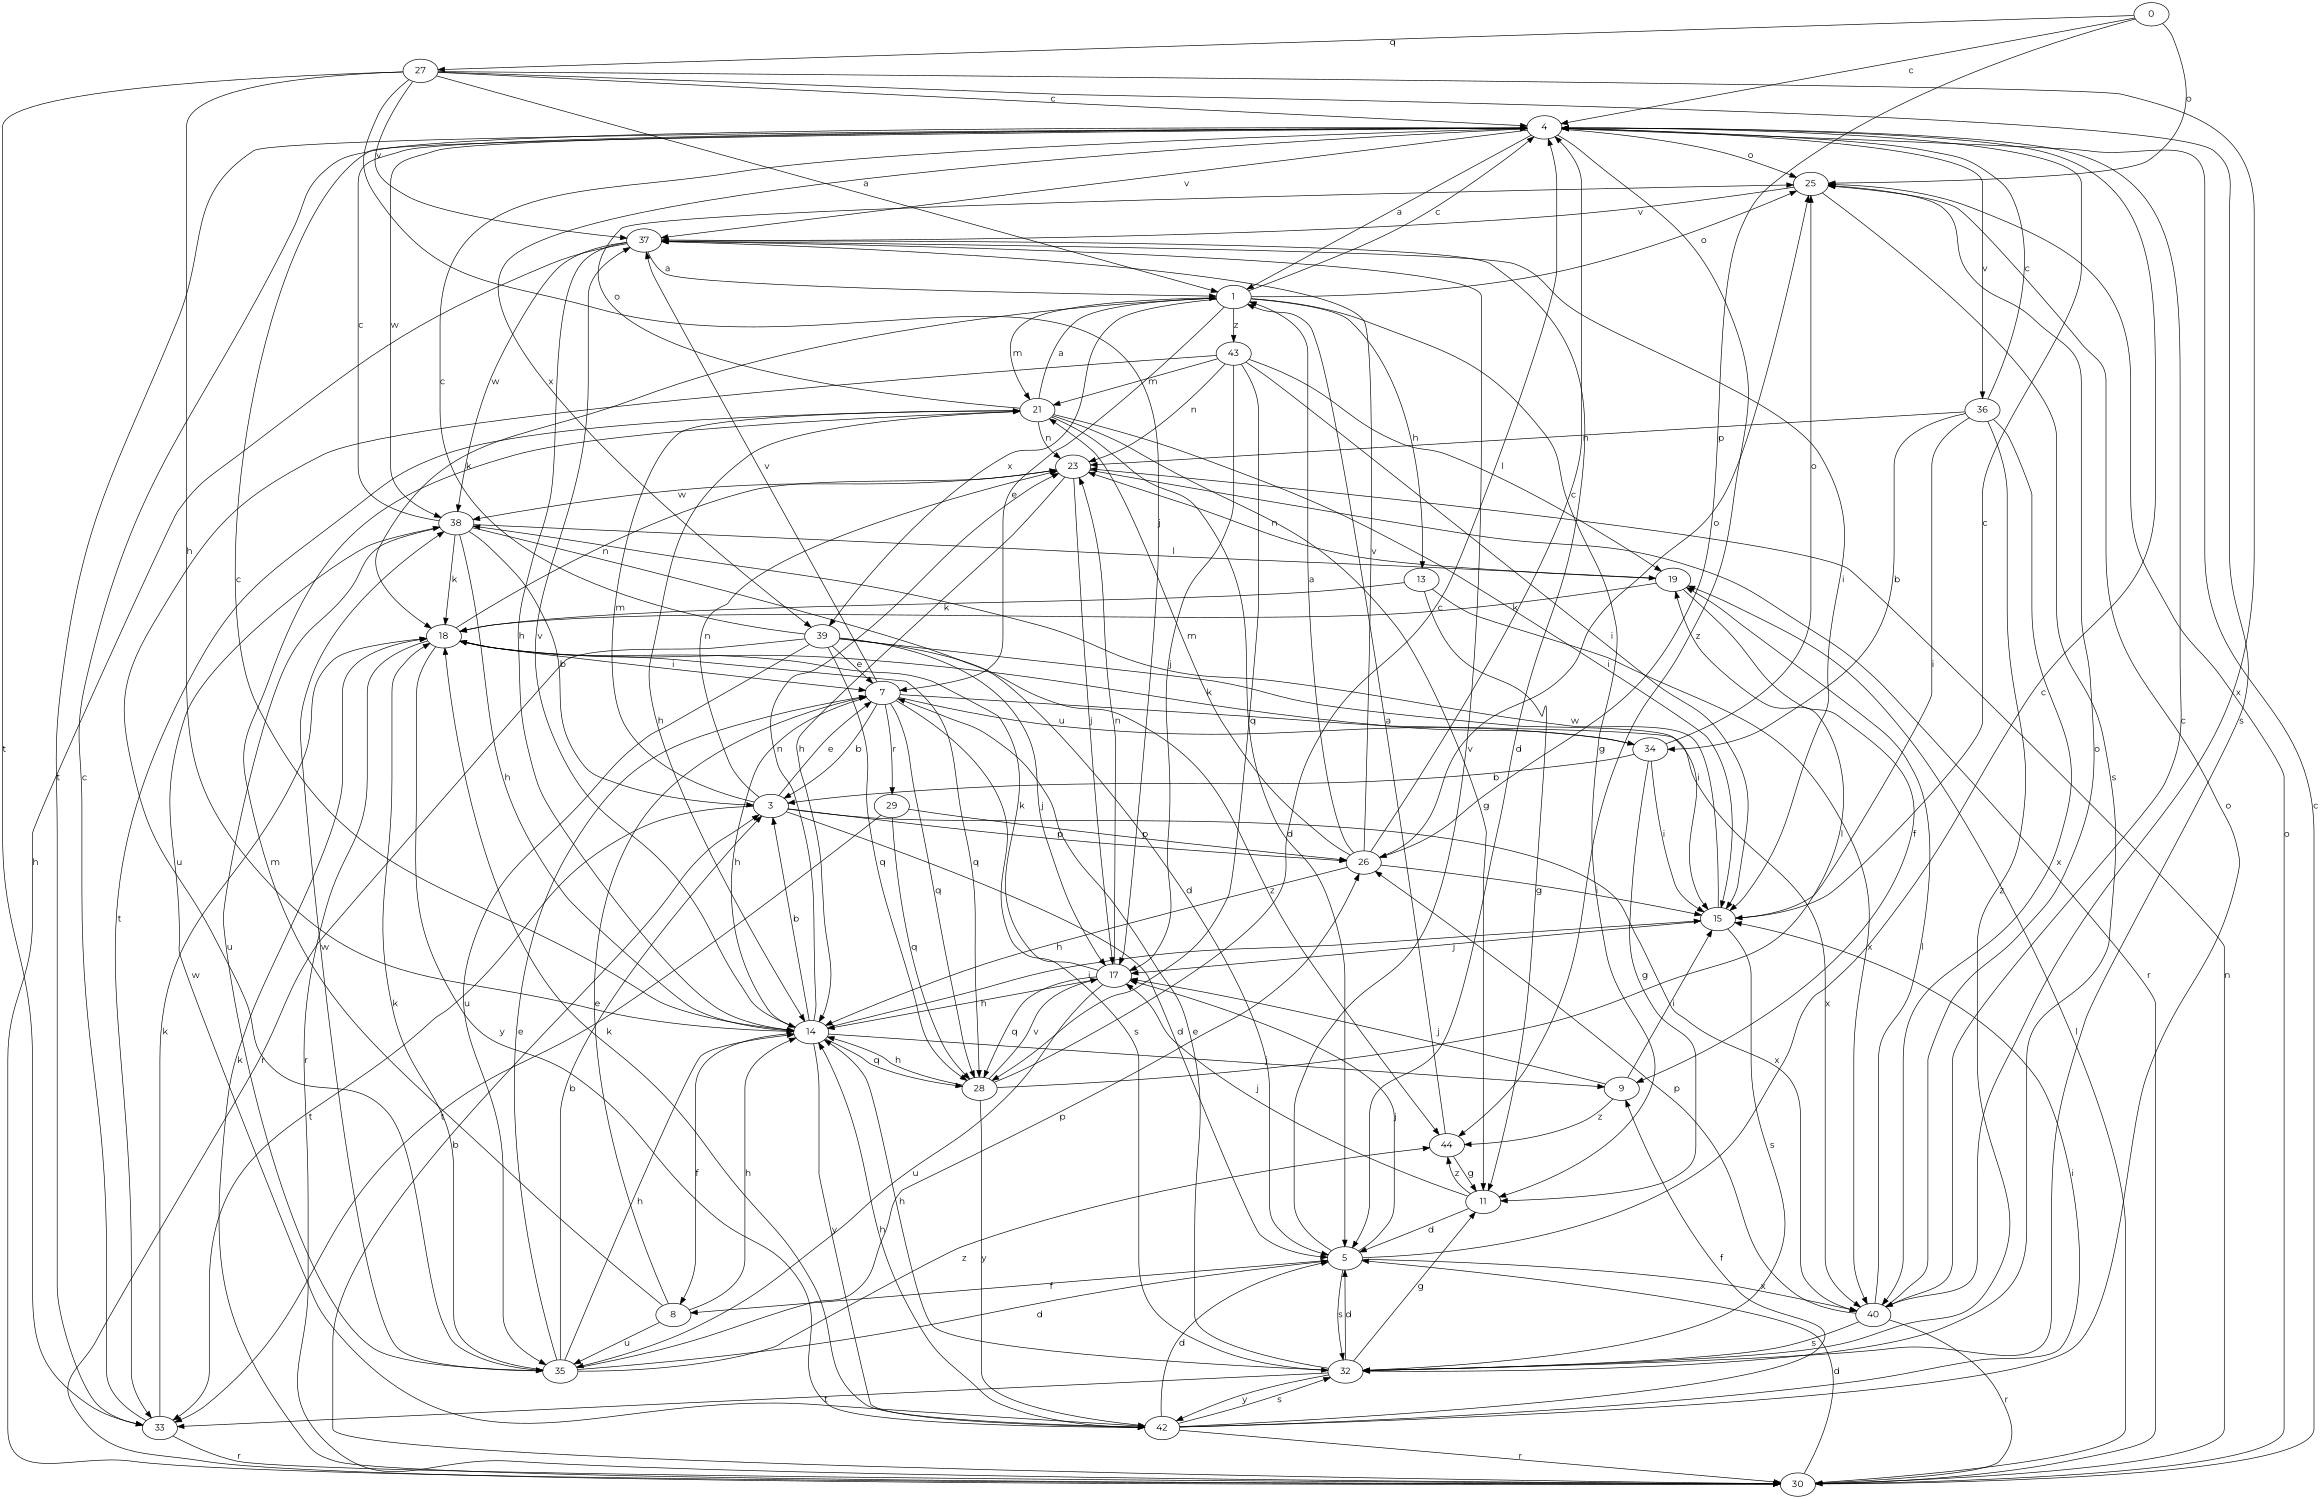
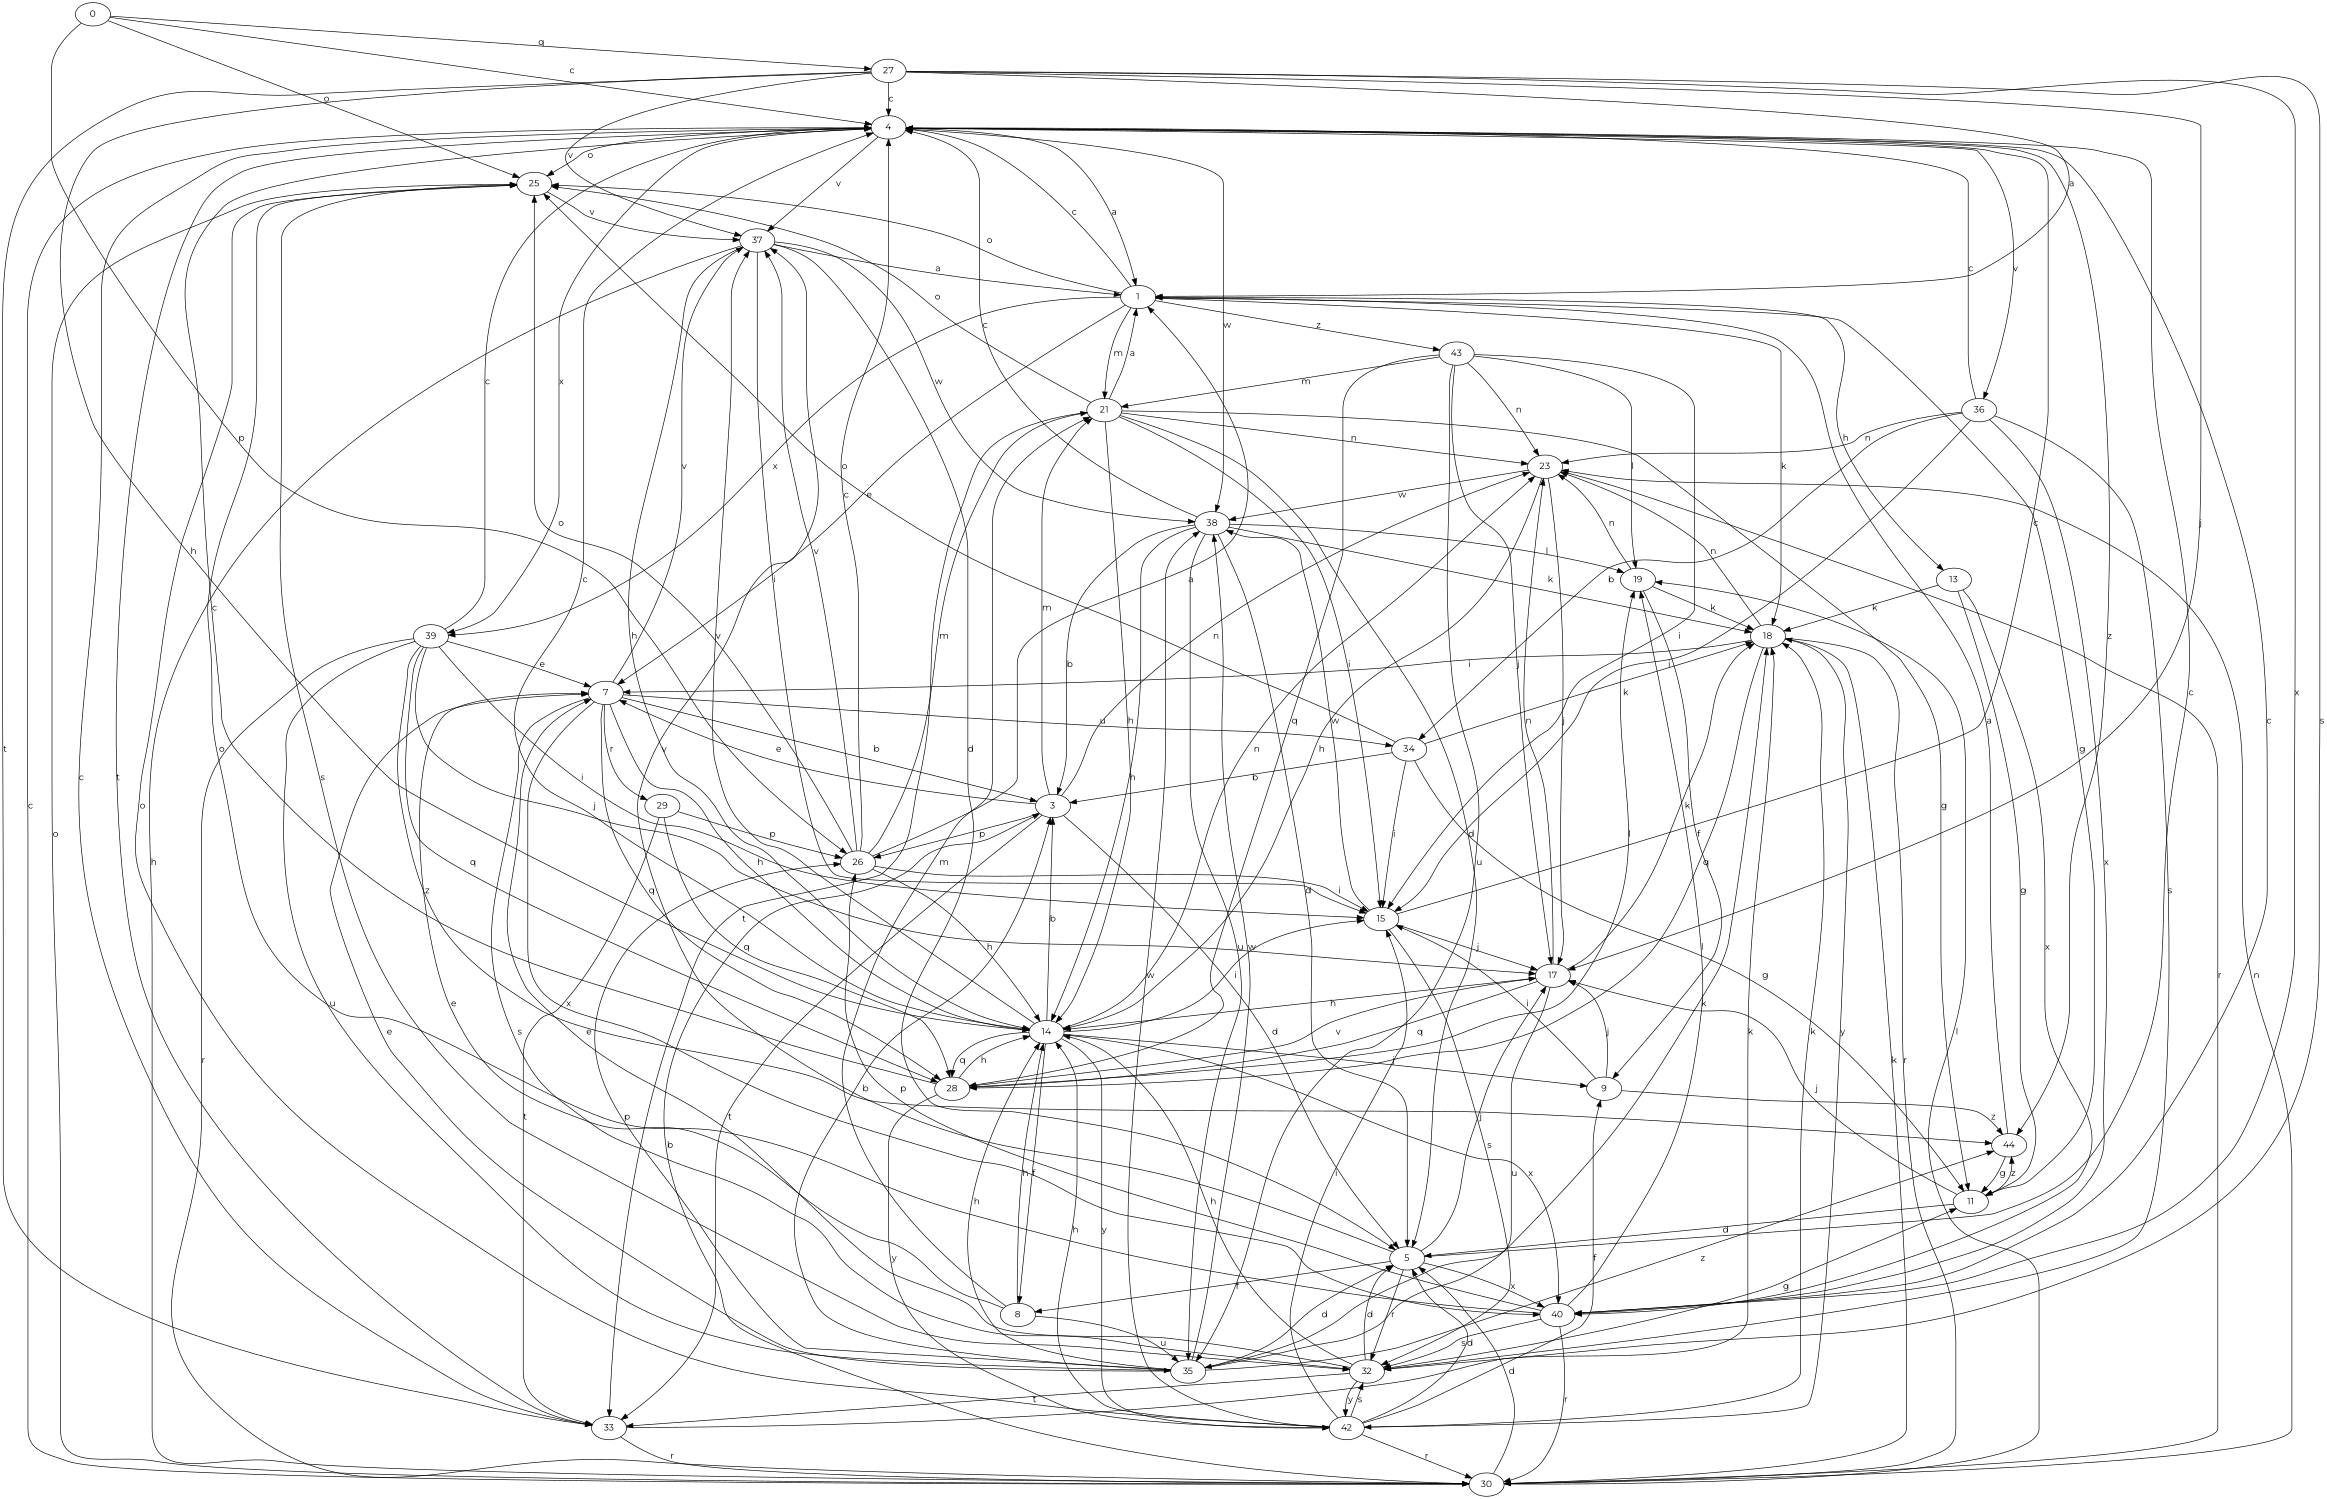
(1467, 843) -> (1373, 1123)
(2002, 891) -> (2170, 891)
(1341, 1315) -> (1393, 1315)
